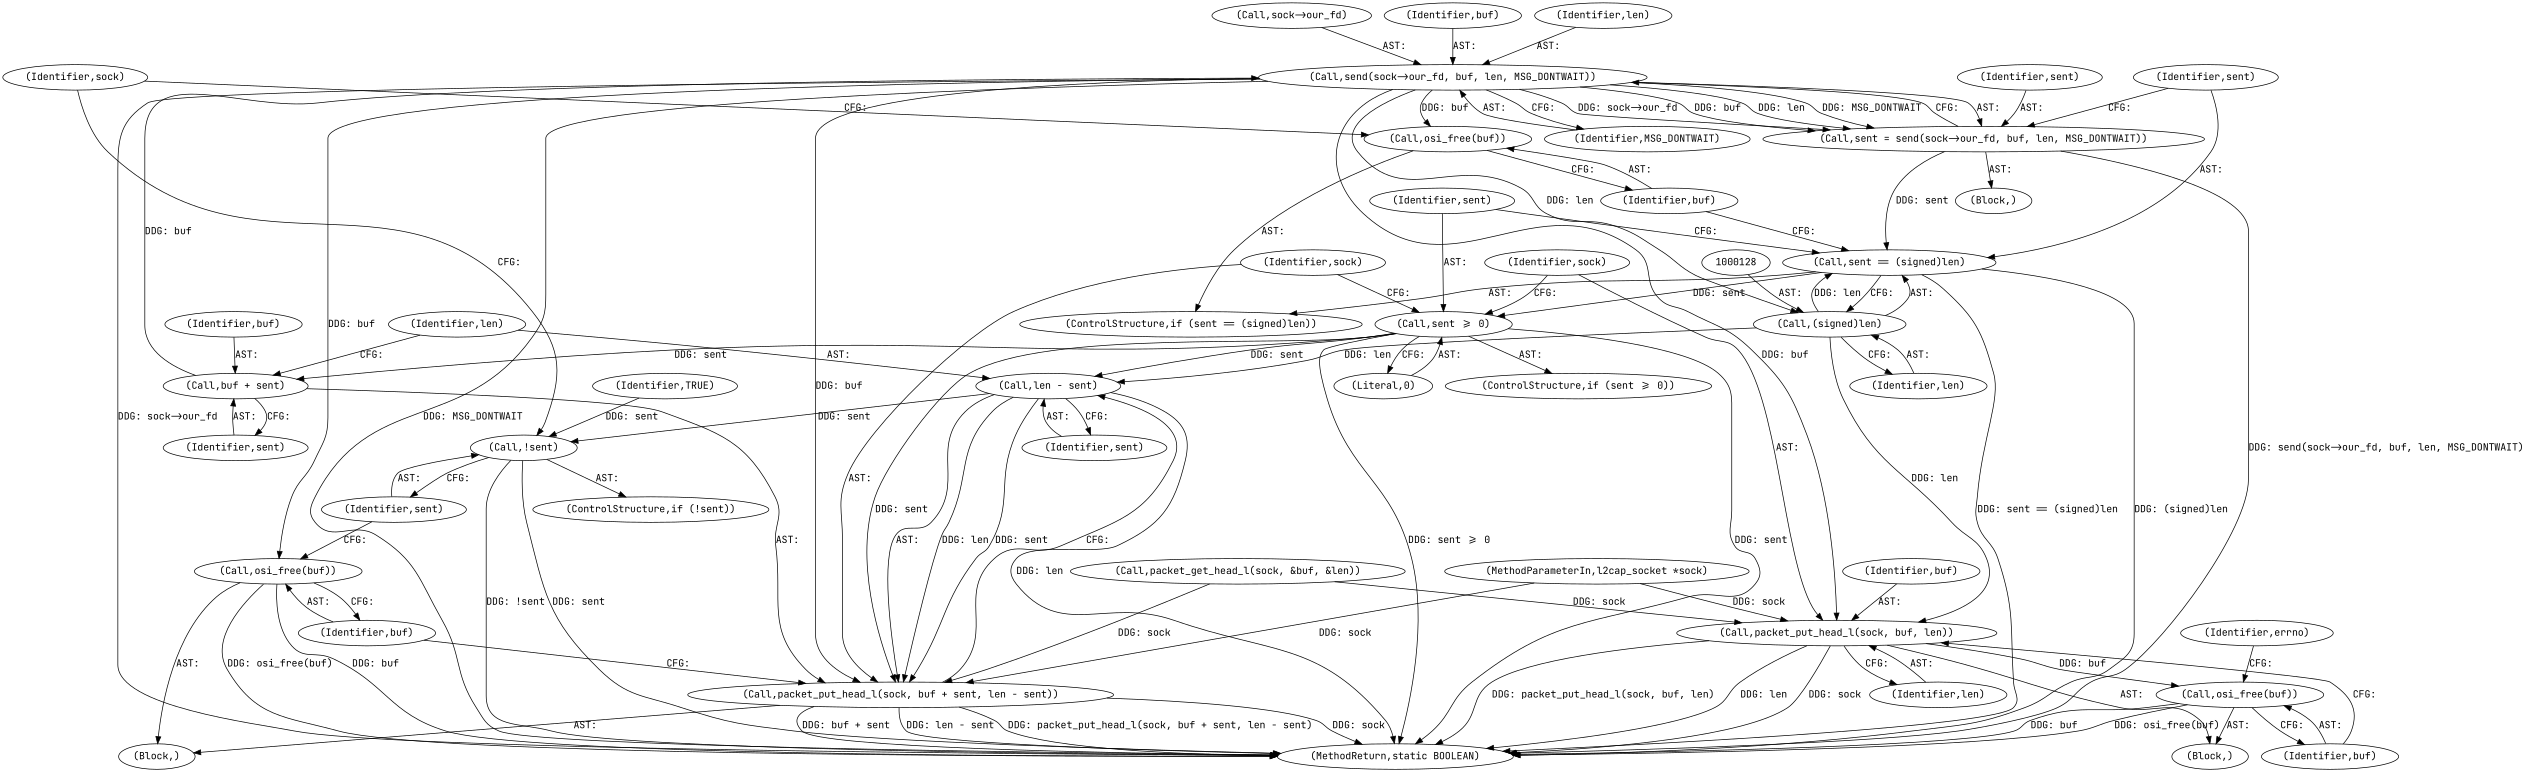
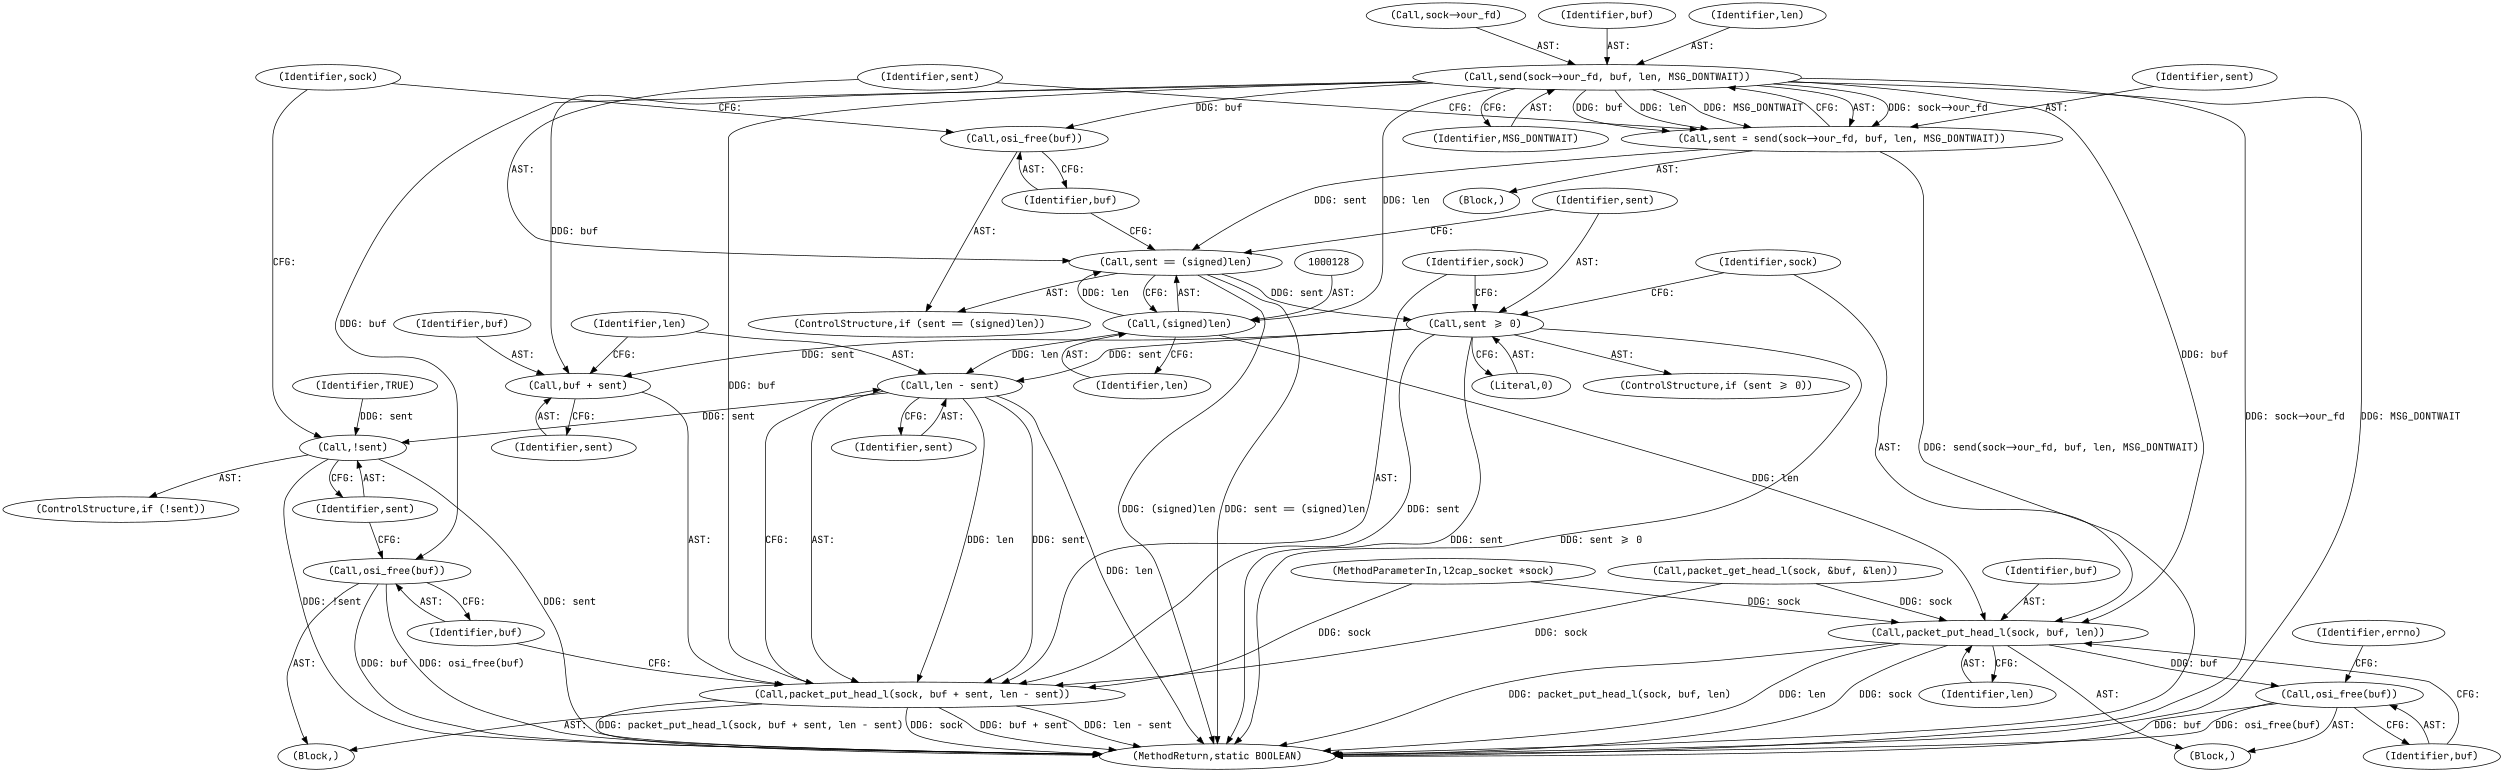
(378, 98) -> (717, 103)
